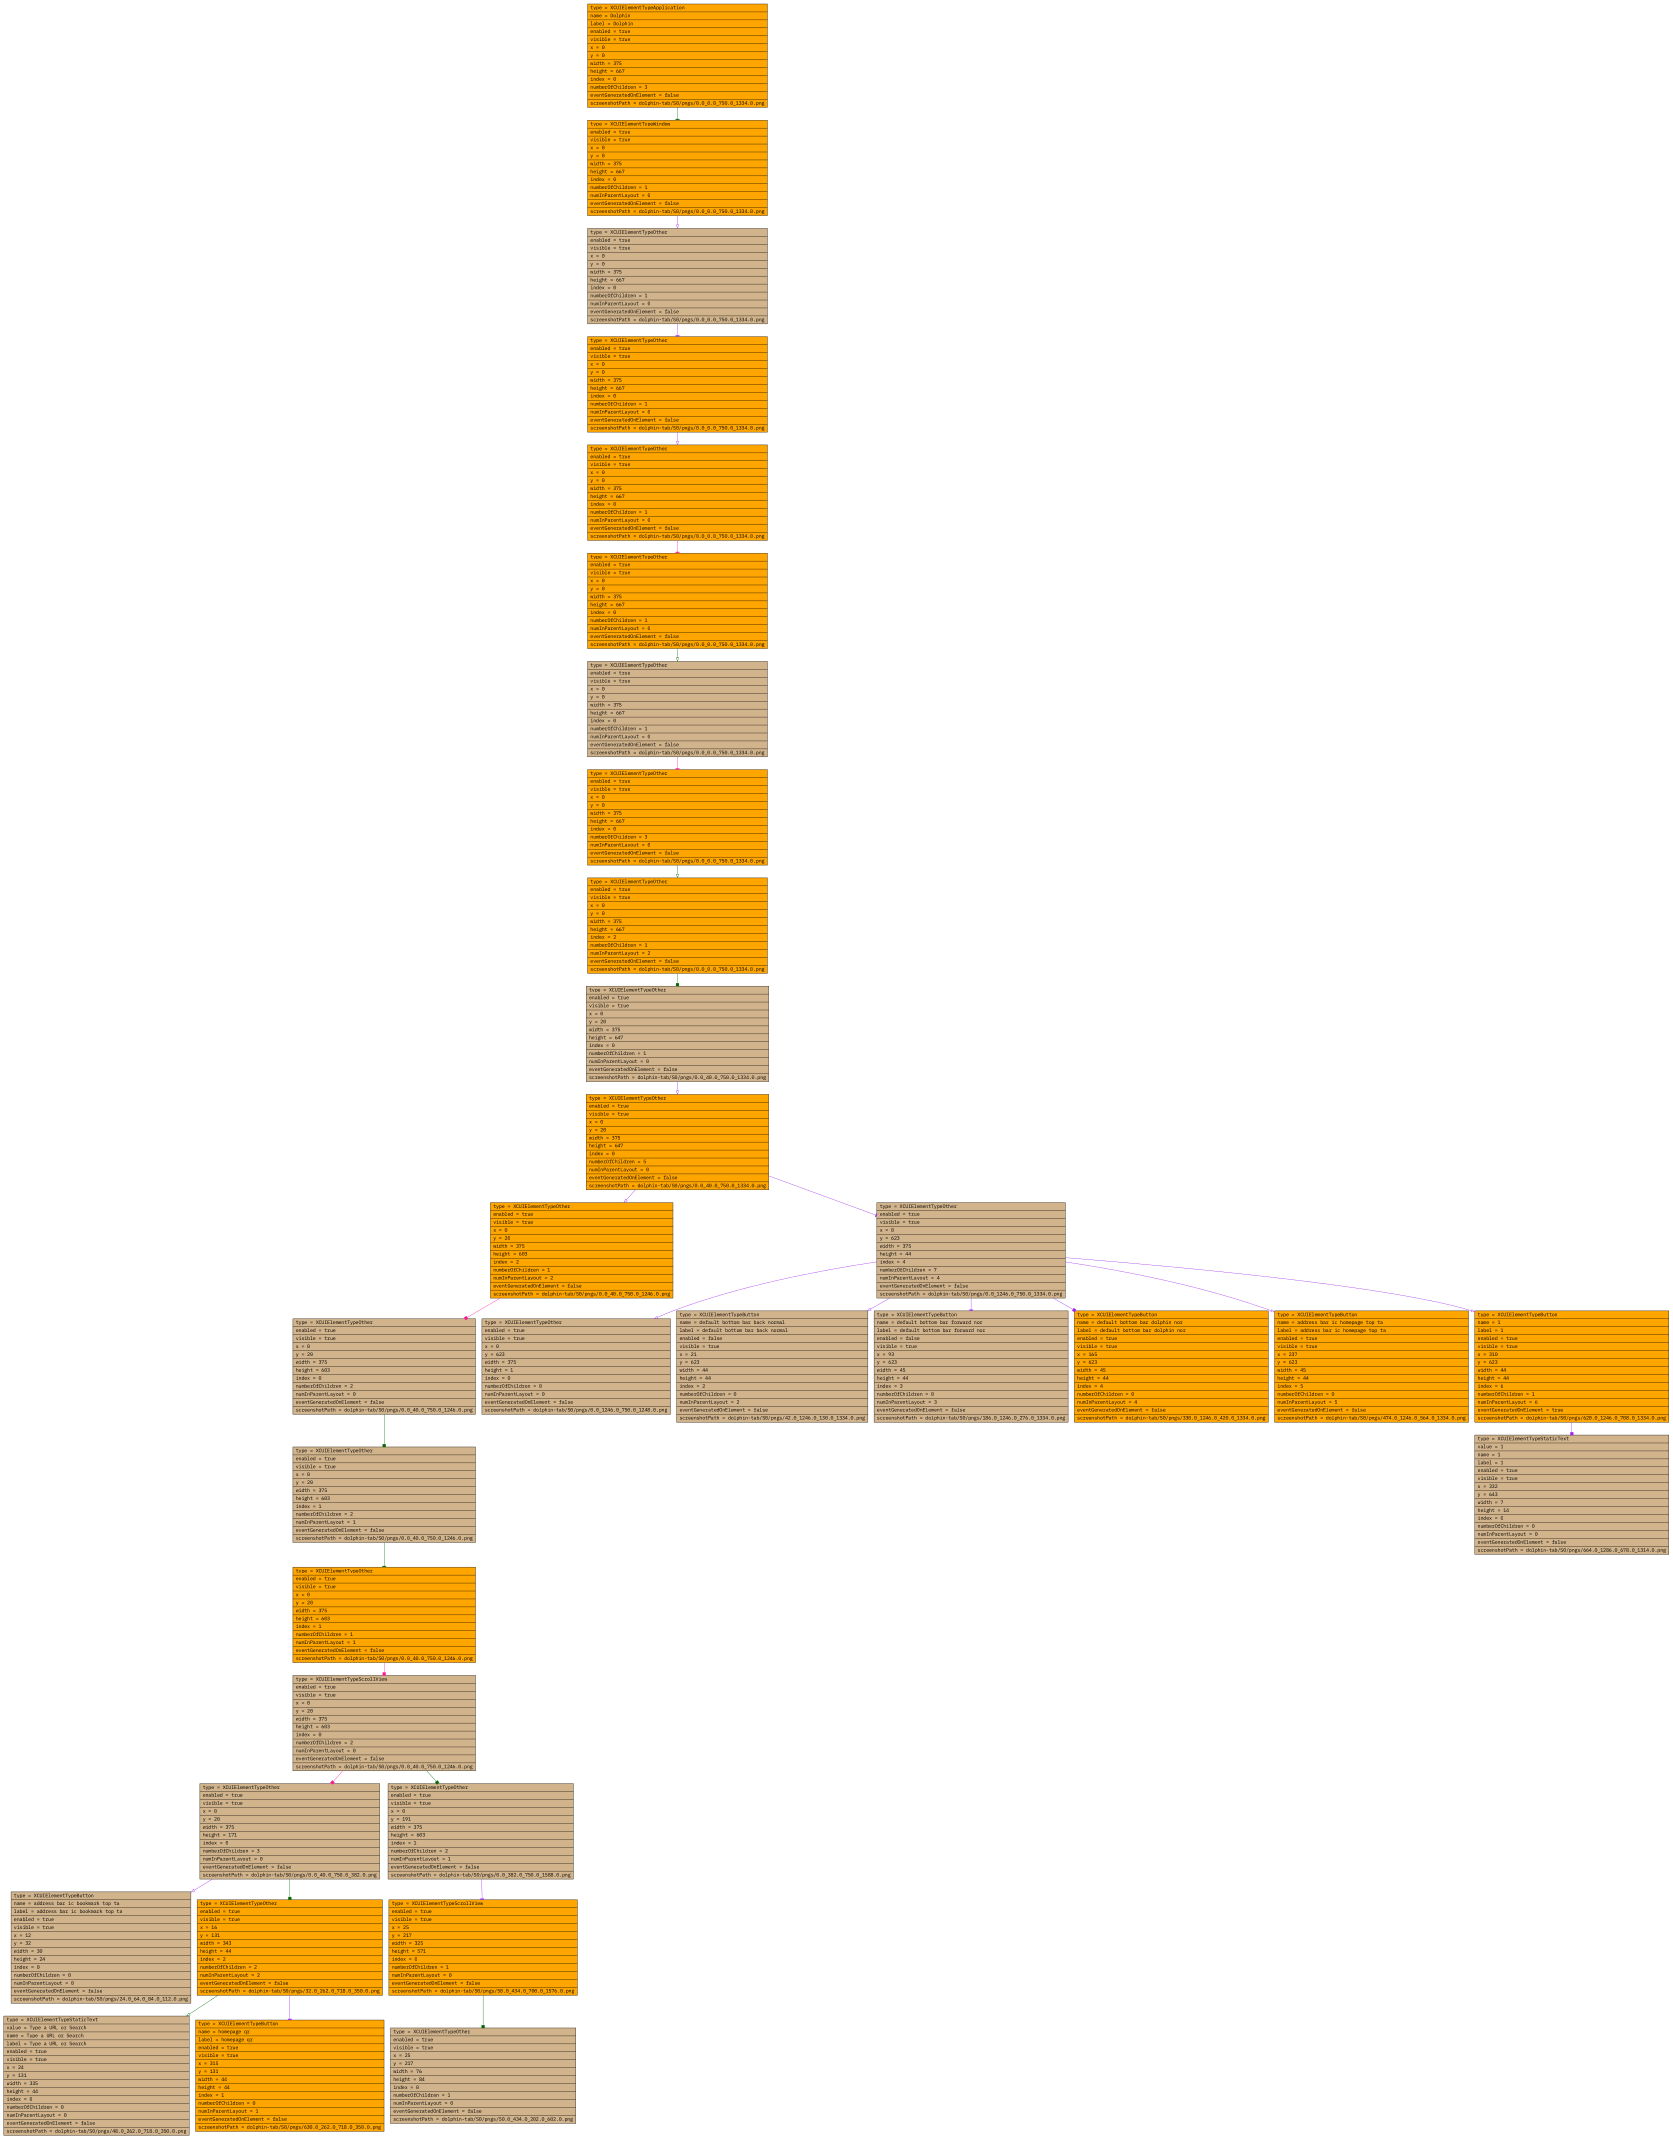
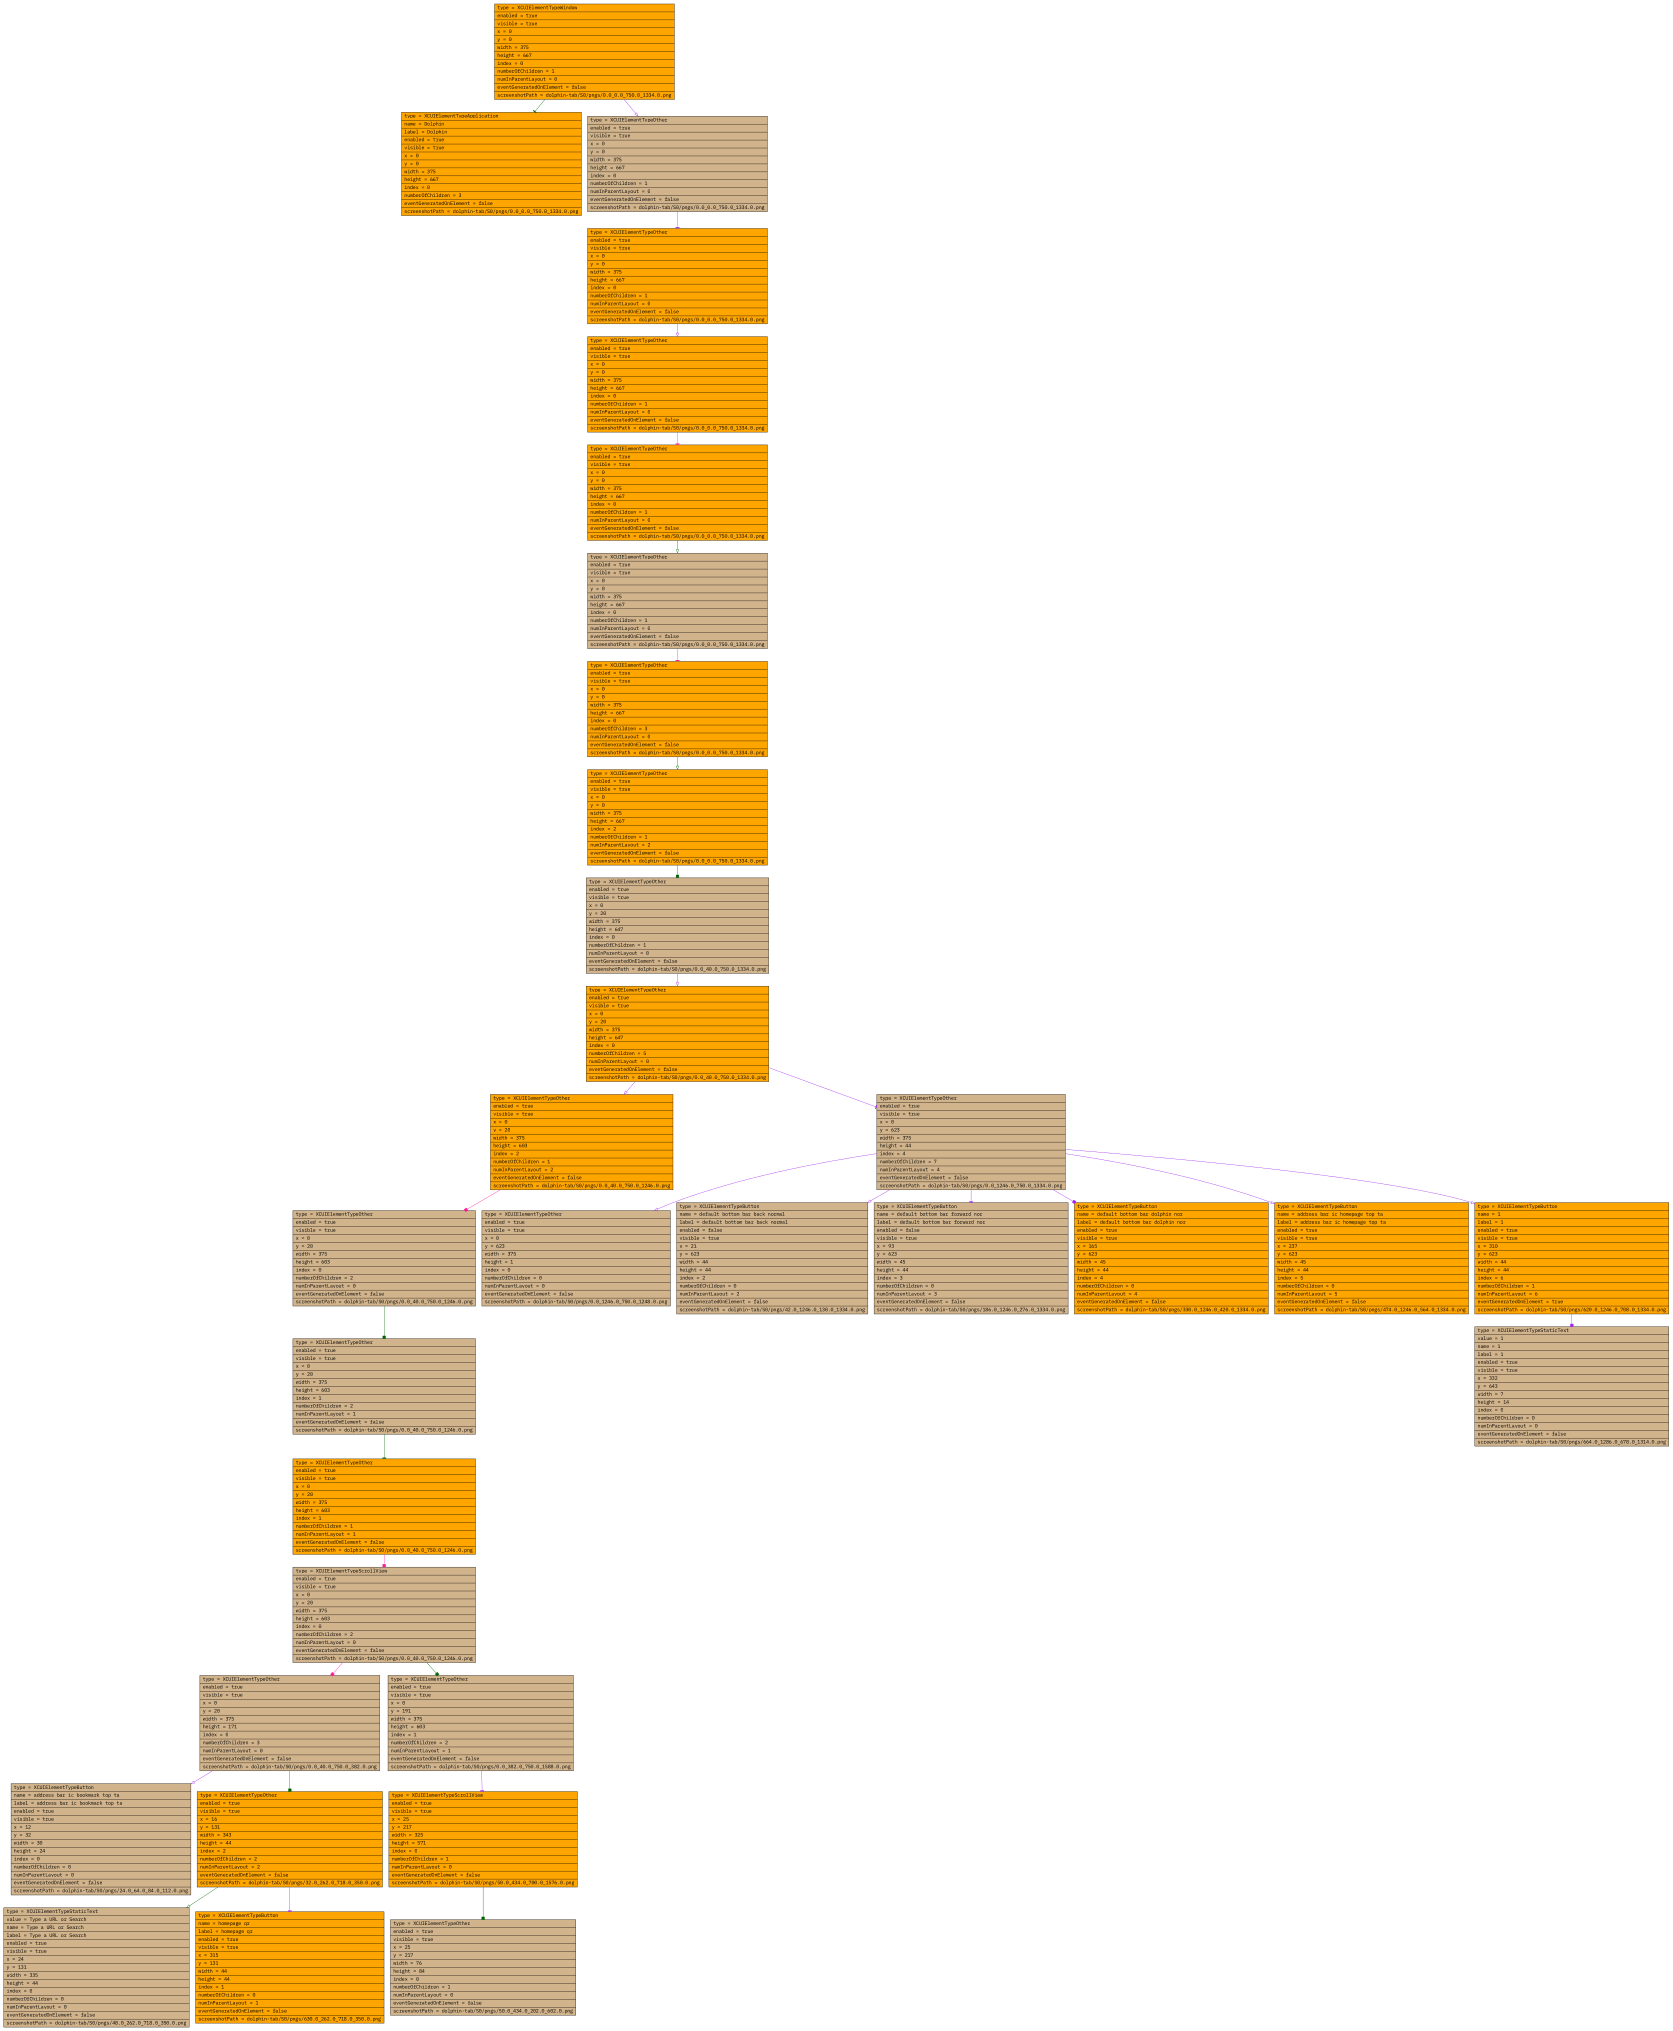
(677, 113) -> (540, 105)
